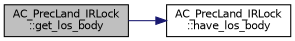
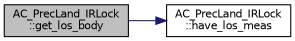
(229, 21) -> (229, 21)
